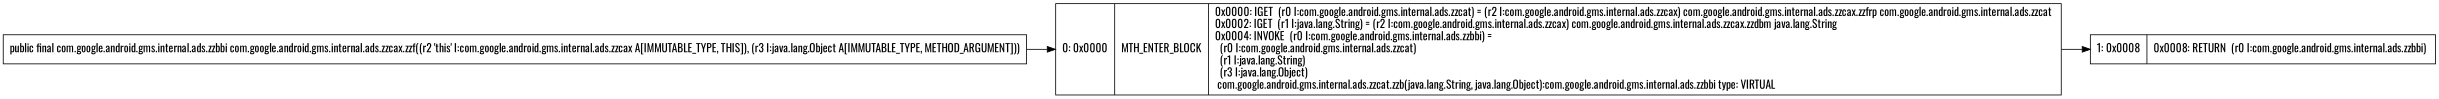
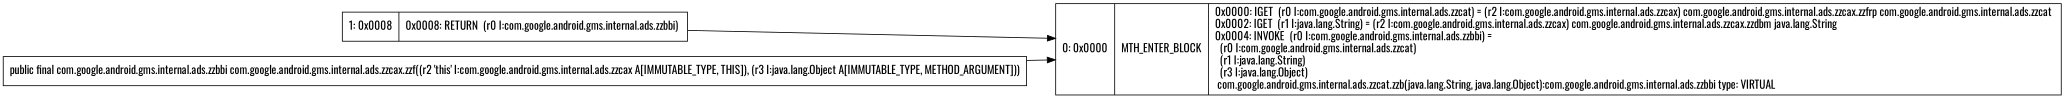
(2072, 49) -> (868, 34)
